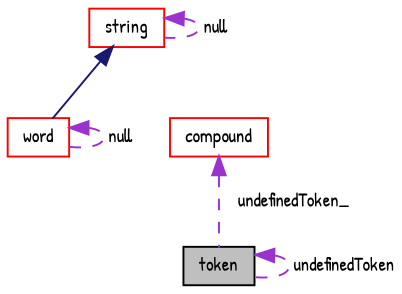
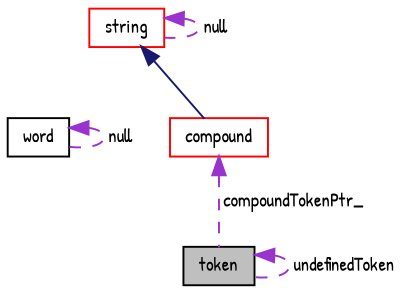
(76, 90) -> (179, 90)
(38, 137) -> (38, 137)
(292, 202) -> (292, 202)
